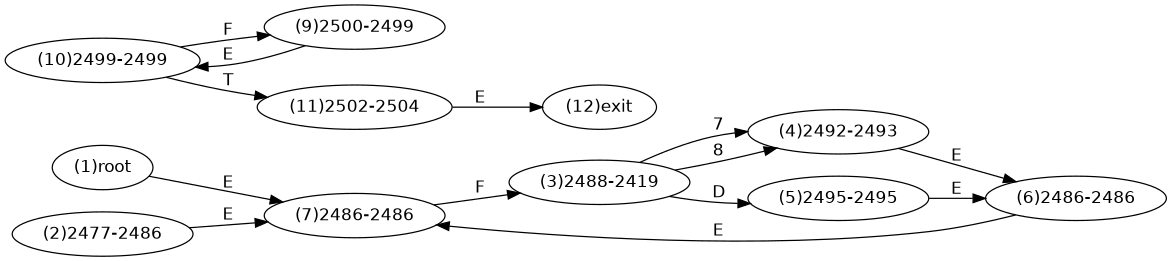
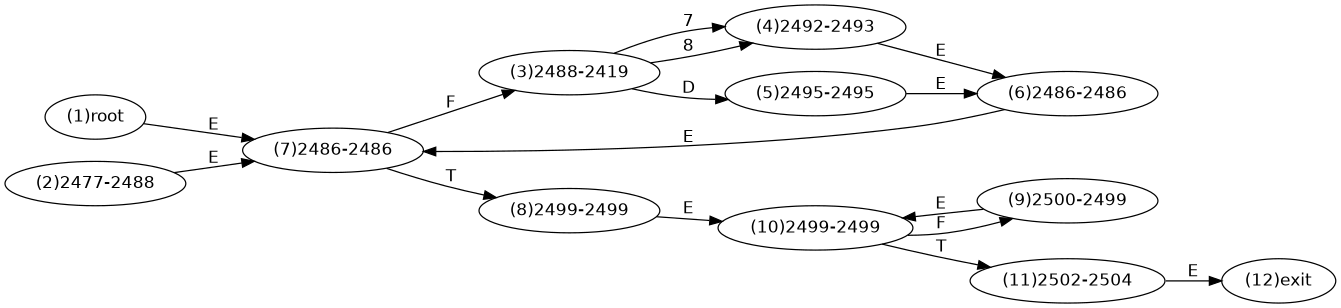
none -> (569, 211)
(103, 234) -> (95, 184)
